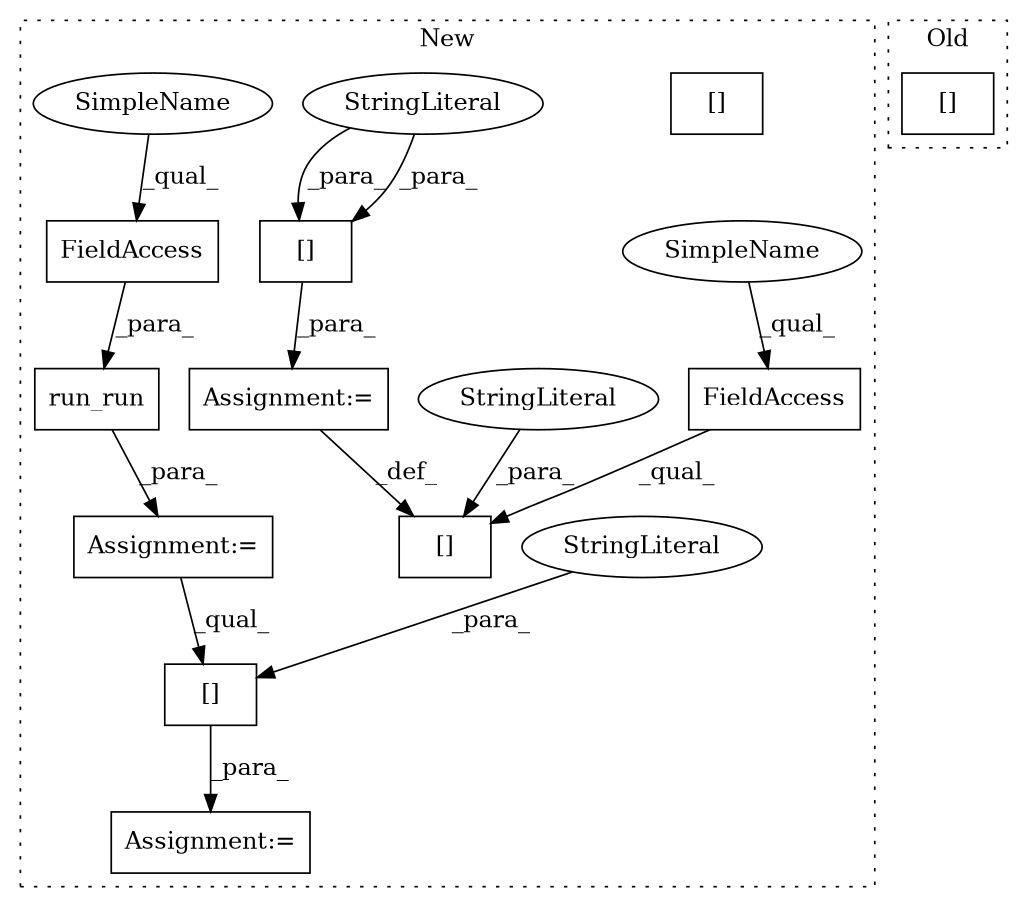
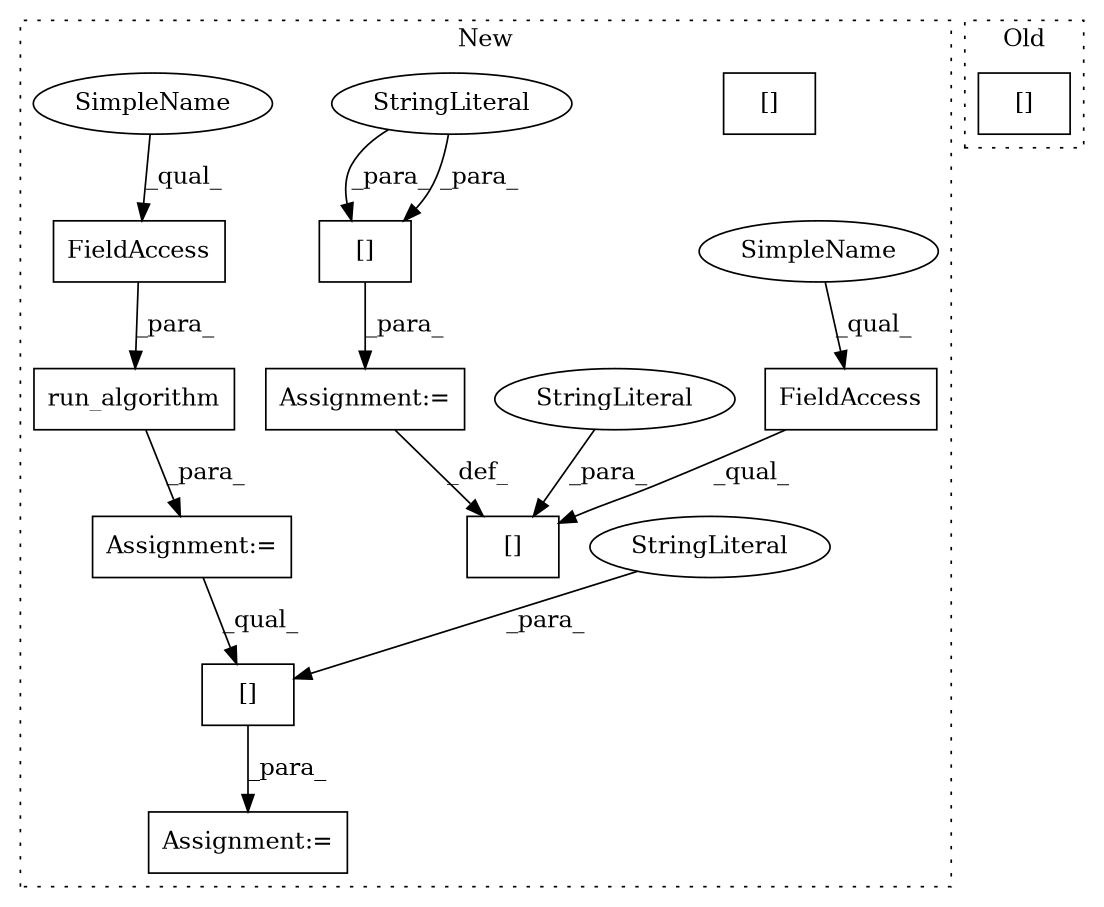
(97, 399) -> (134, 399)
